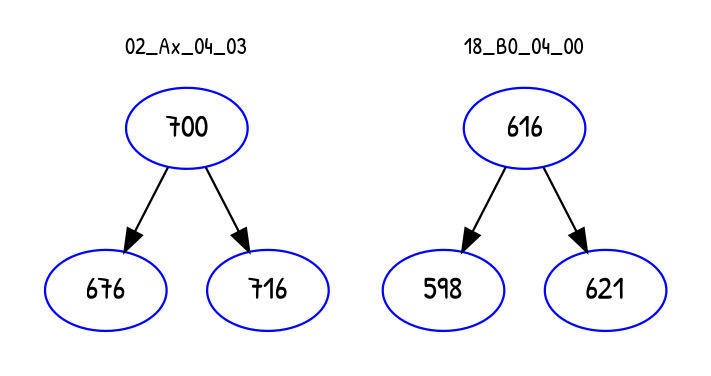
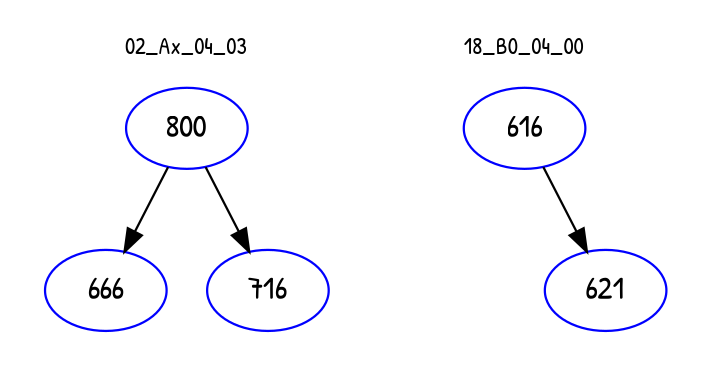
(187, 128) -> (187, 128)
(106, 290) -> (106, 290)
(444, 290) -> none
